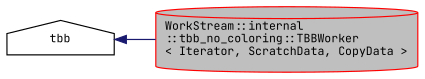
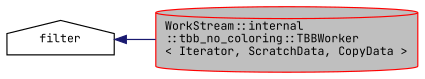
(61, 39) -> (61, 39)
